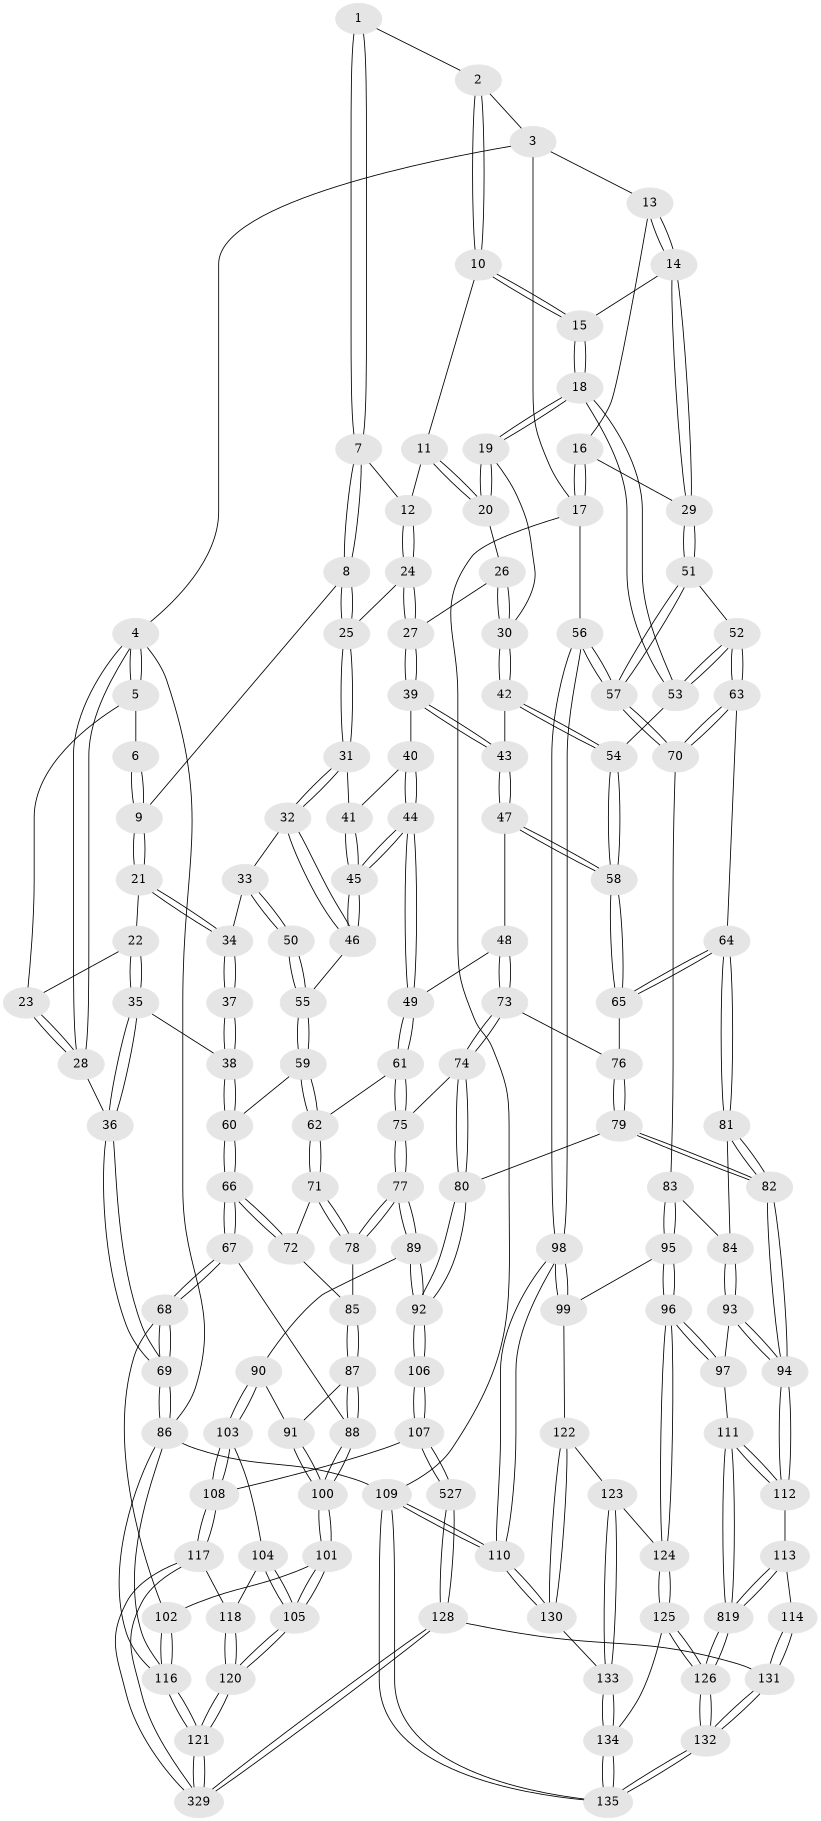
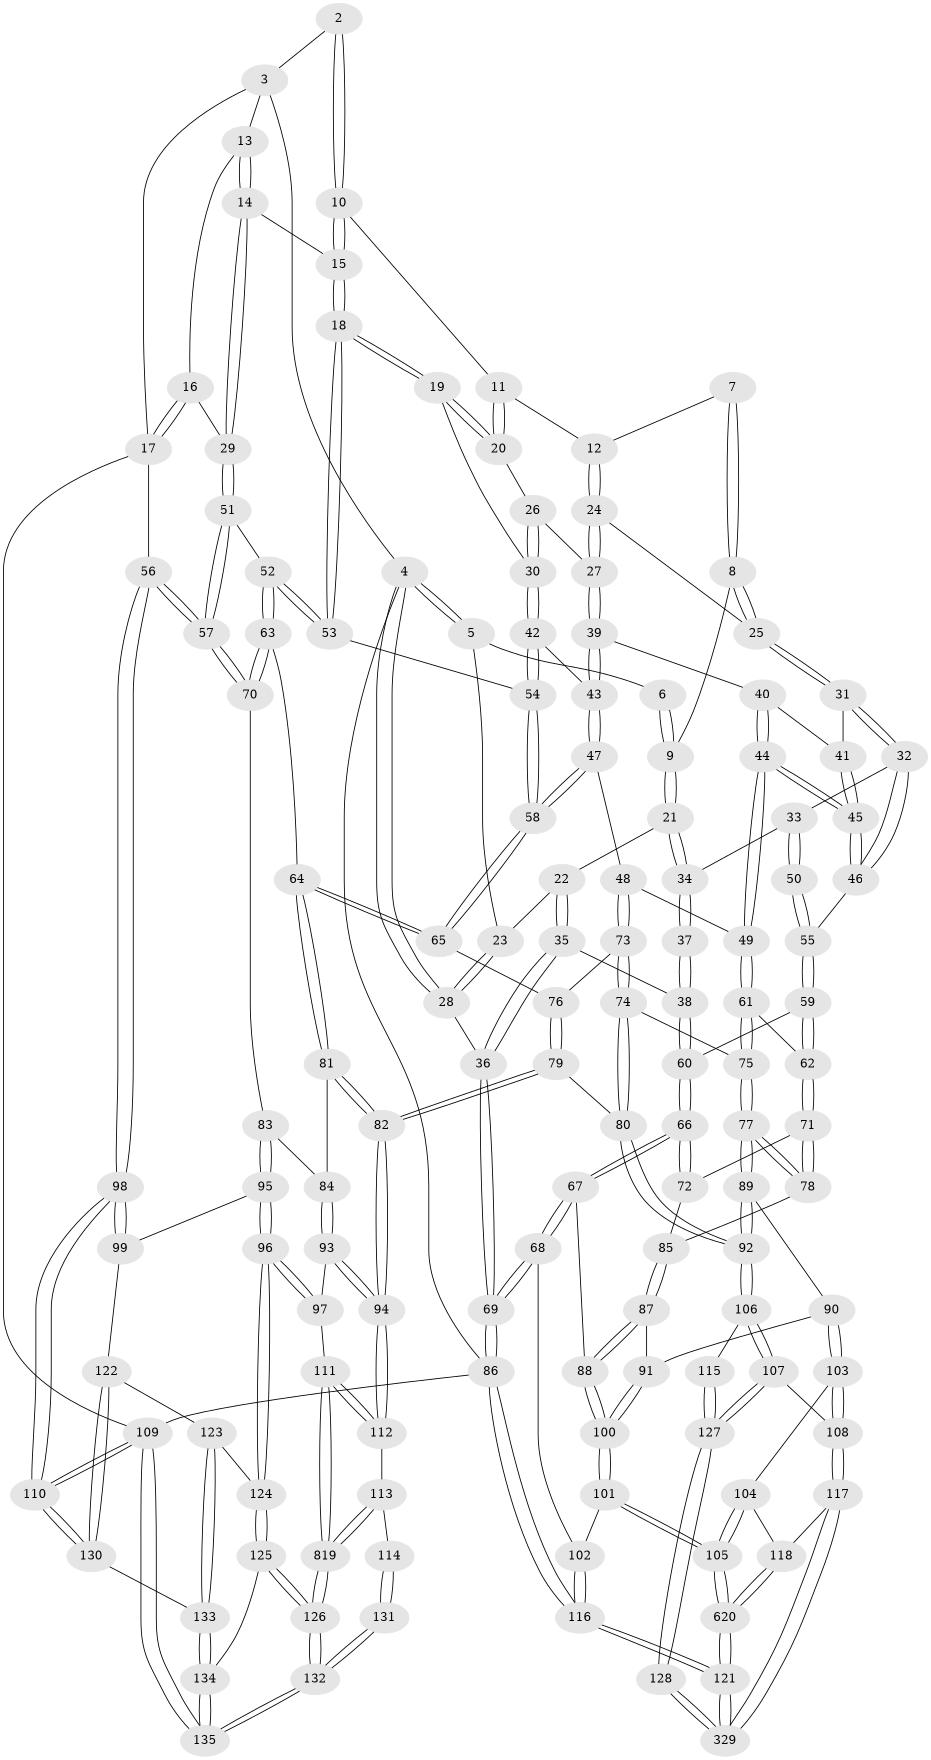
(359, 19) -> none
none -> (710, 1372)
(451, 1495) -> (710, 1433)
(595, 1642) -> none
(231, 1679) -> (725, 1618)
